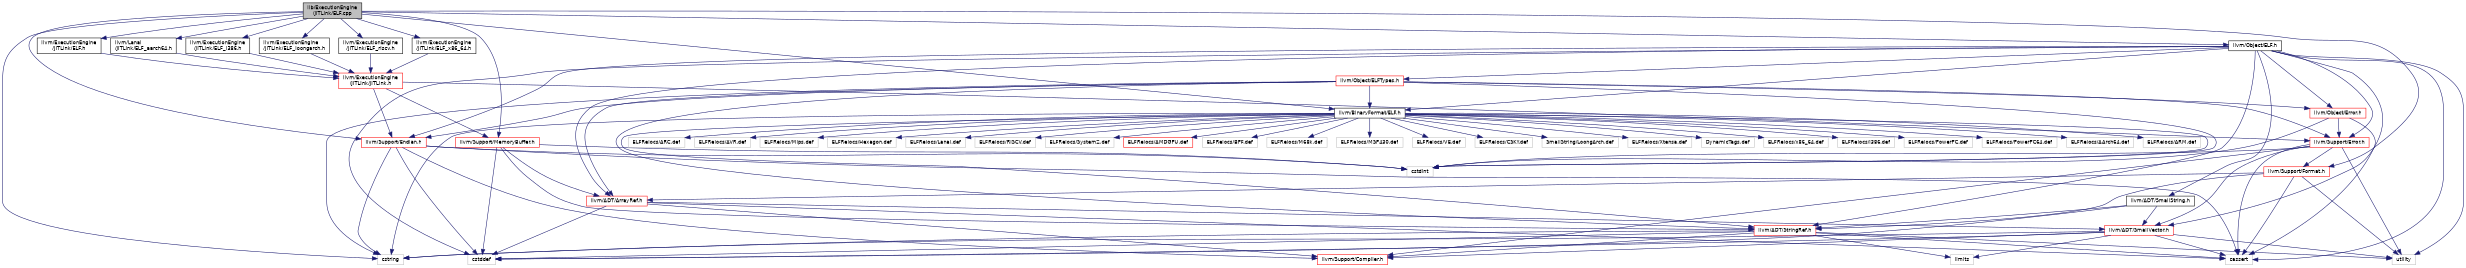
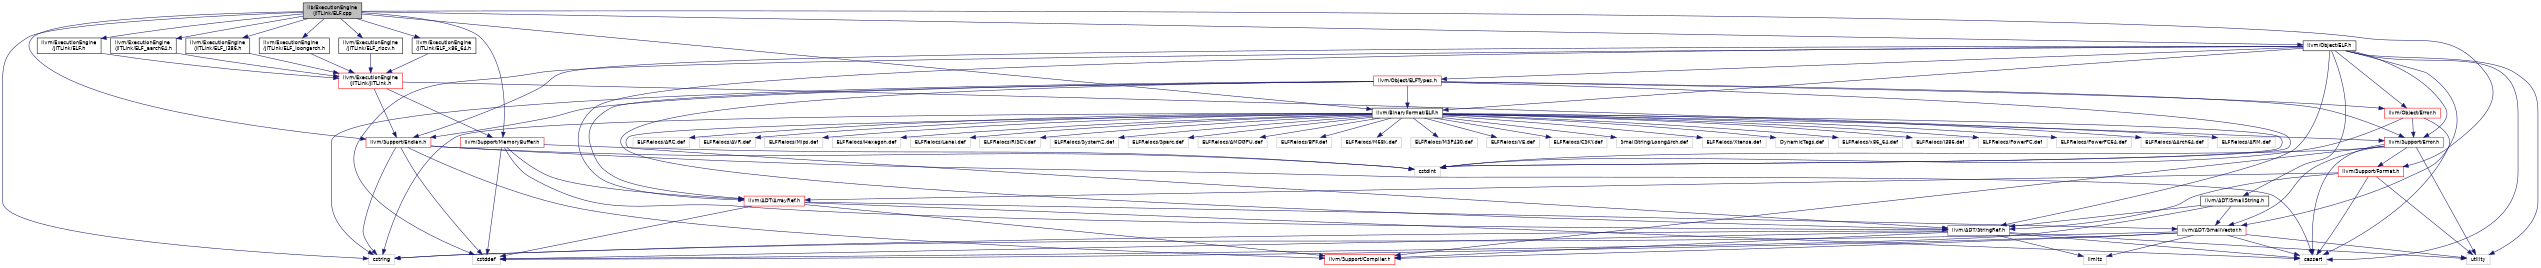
(143, 46) -> (143, 46)
none -> (1158, 142)
(1158, 142) -> (1233, 142)
